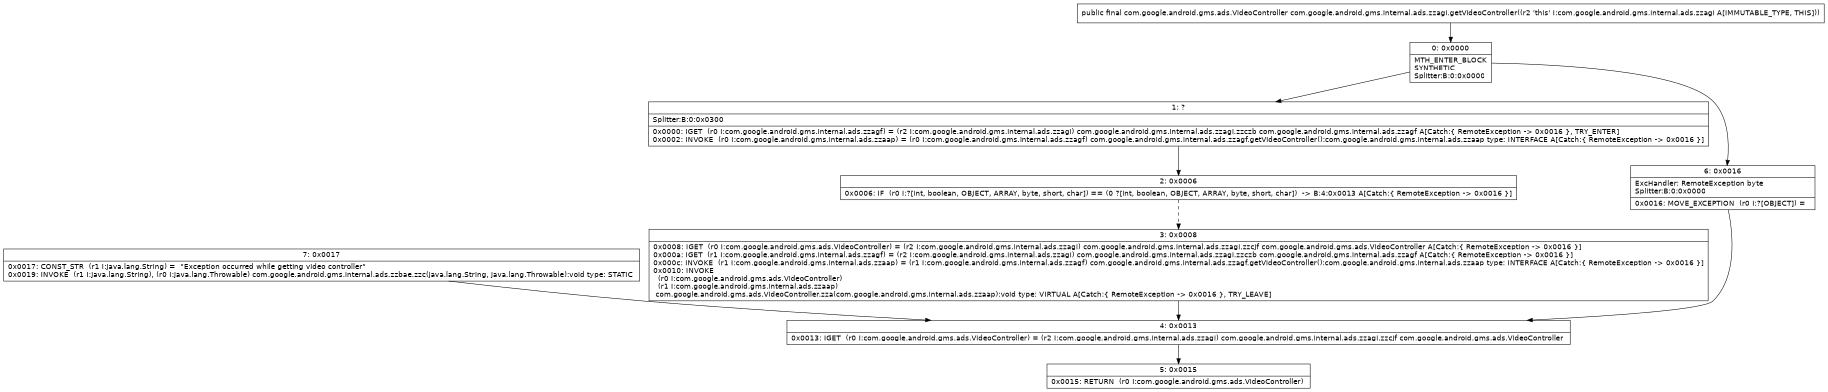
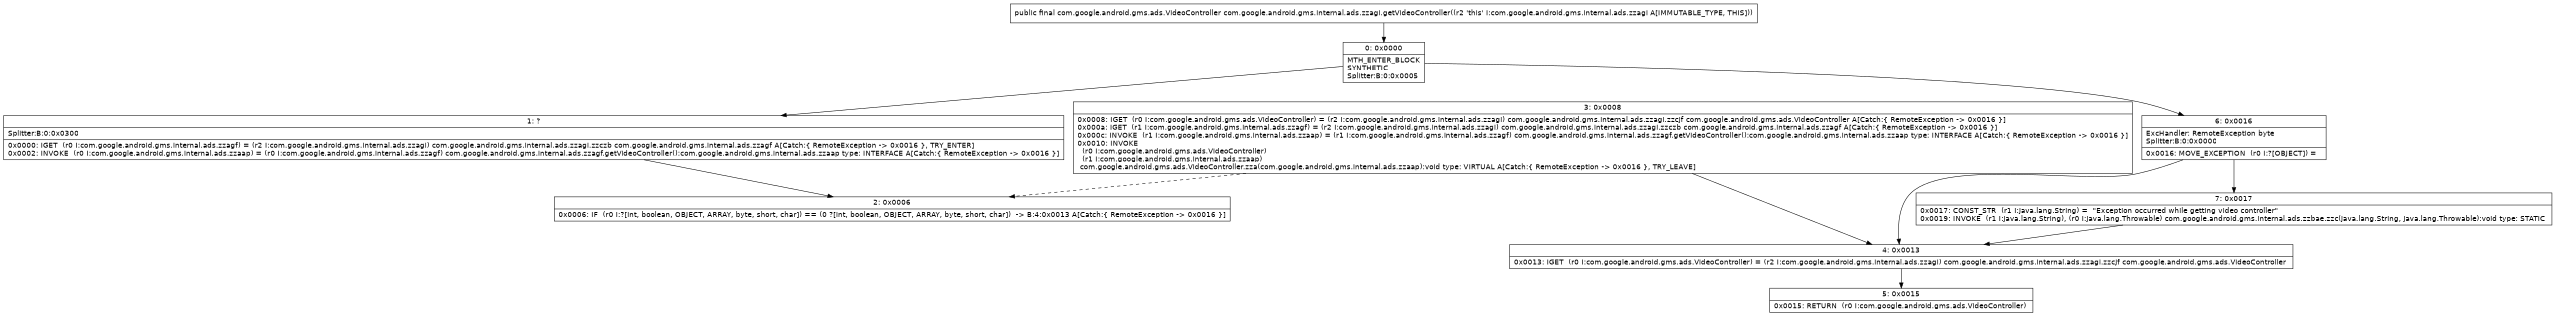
(1450, 76) -> (1383, 76)
none -> (2234, 174)
(1179, 212) -> (1130, 185)
